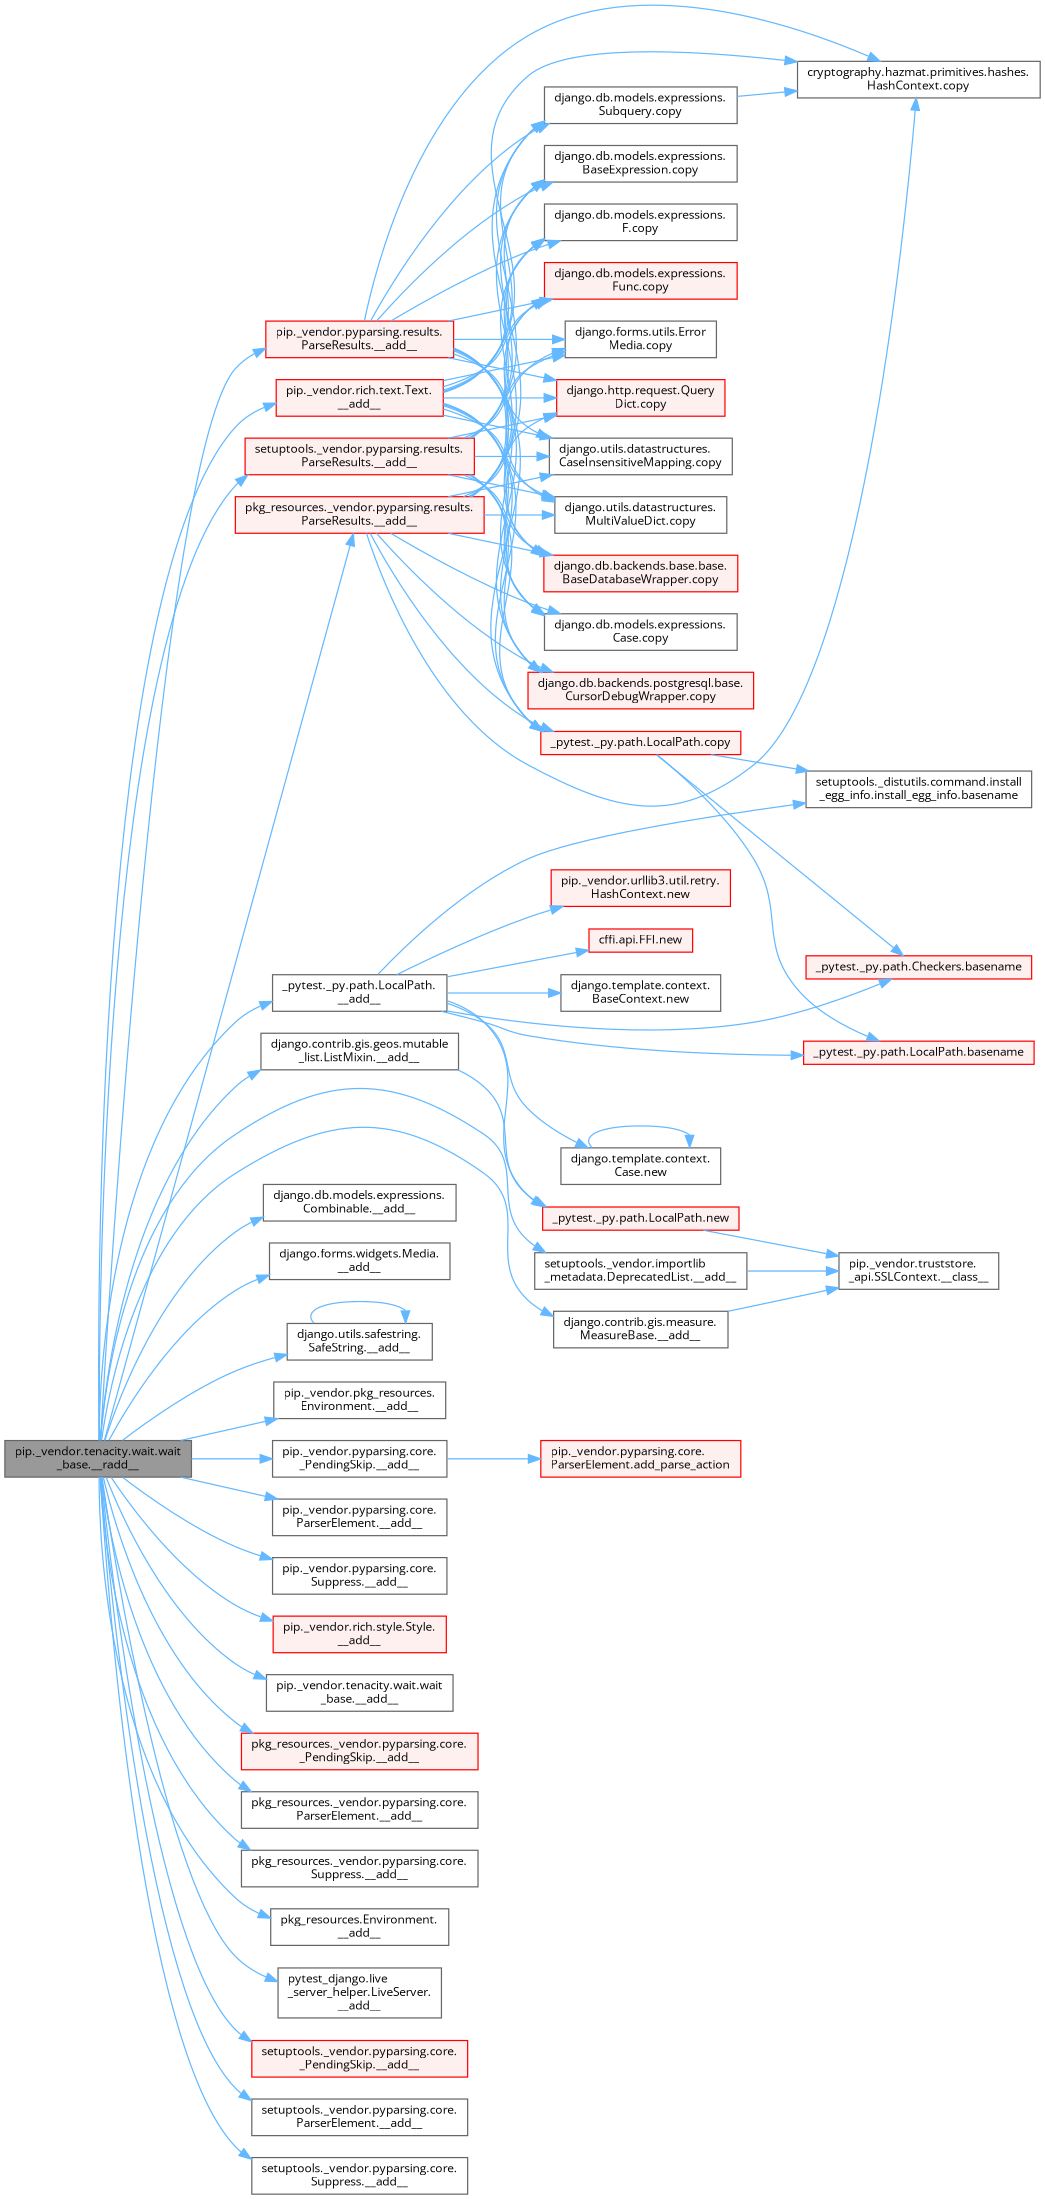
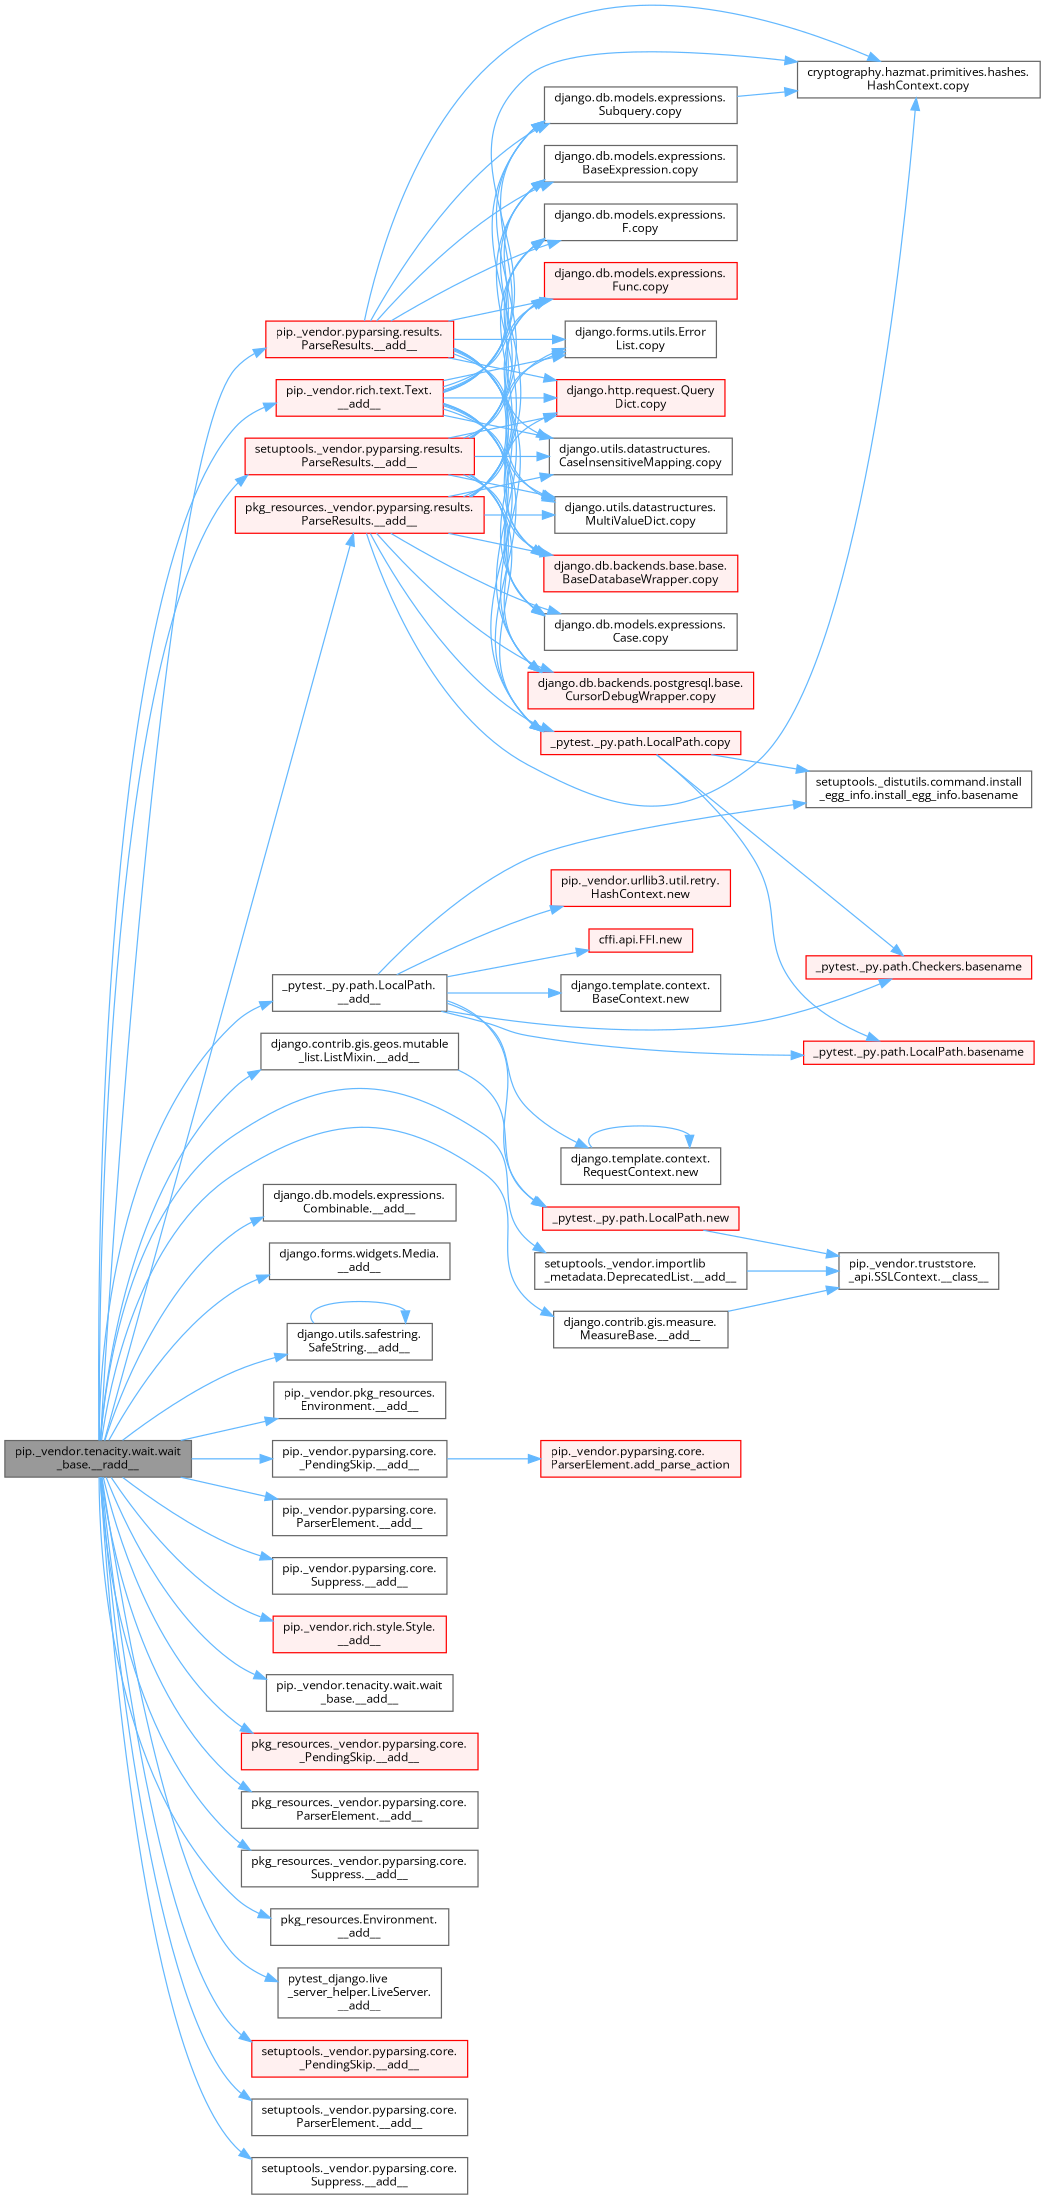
(641, 339) -> (641, 339)
(641, 1166) -> (641, 1166)
